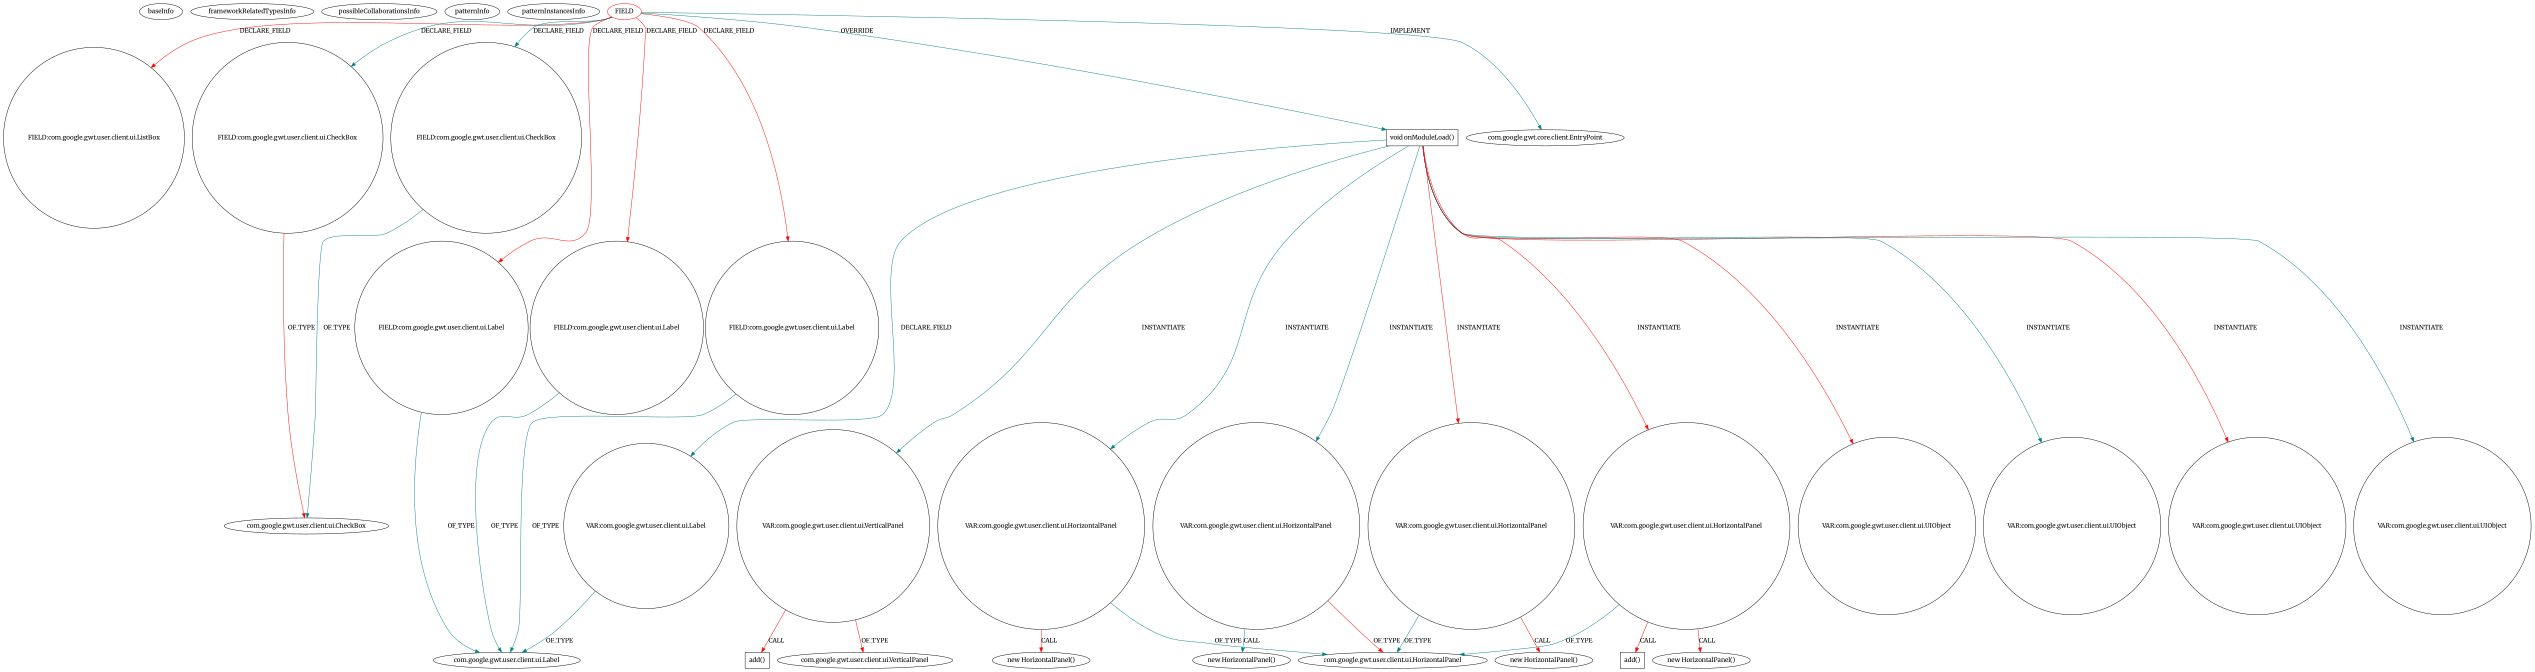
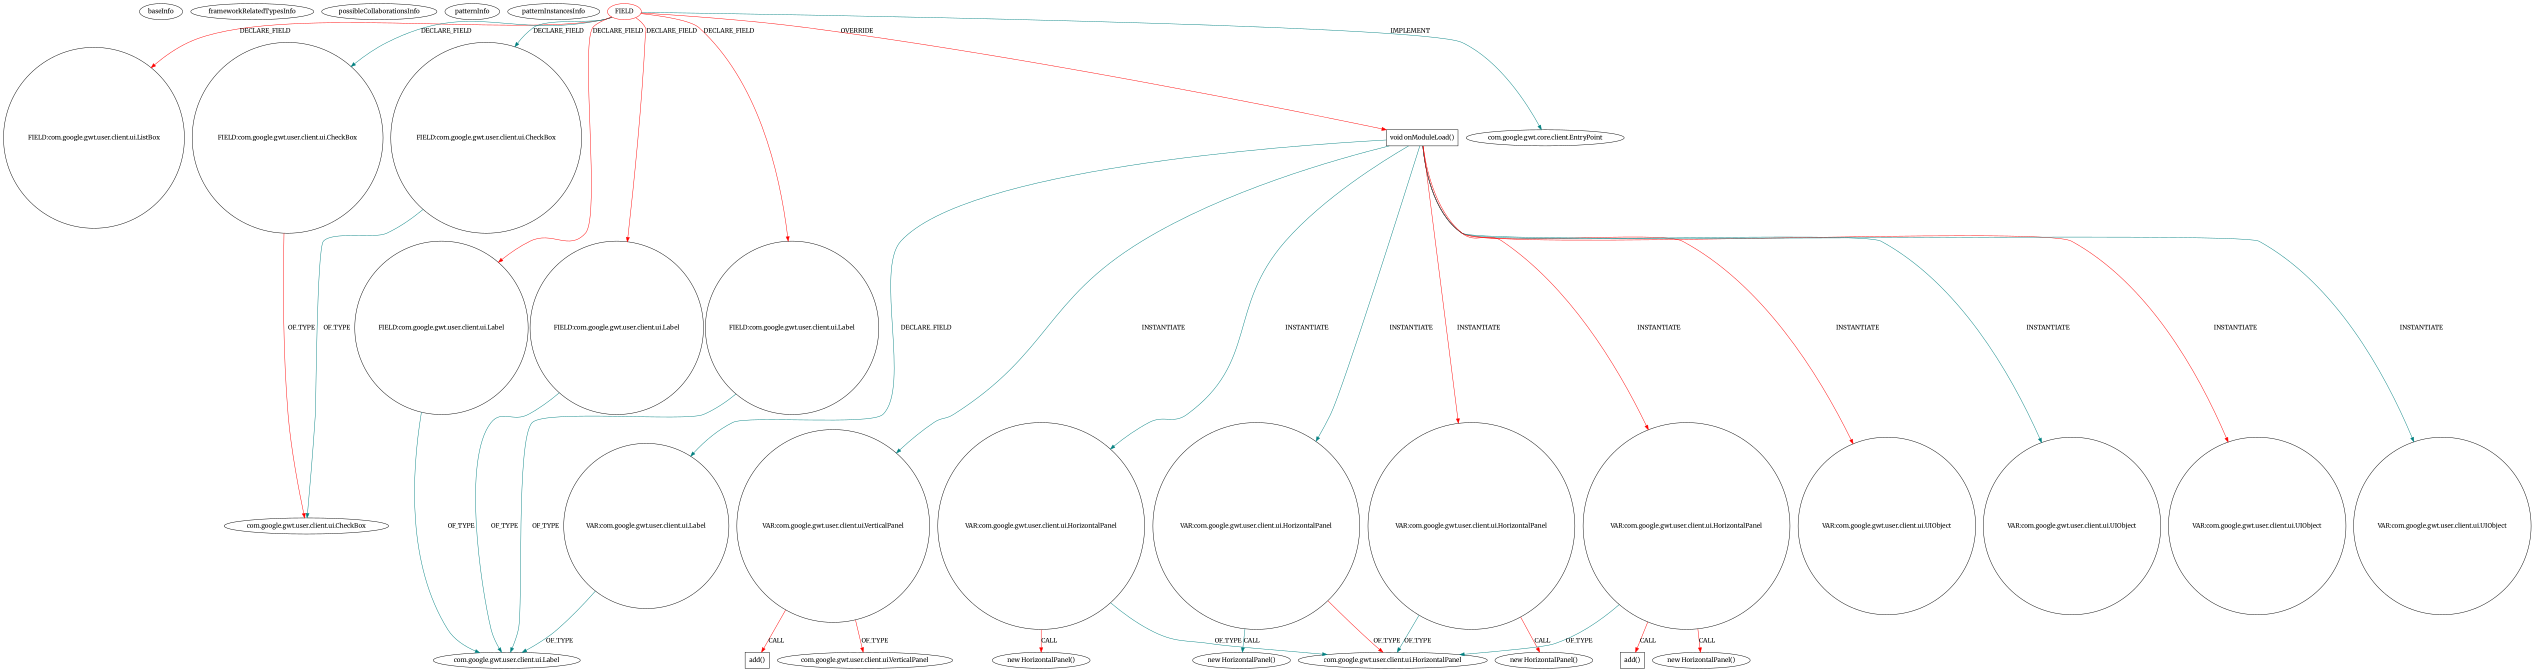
(1013, 59) -> (1013, 59)
